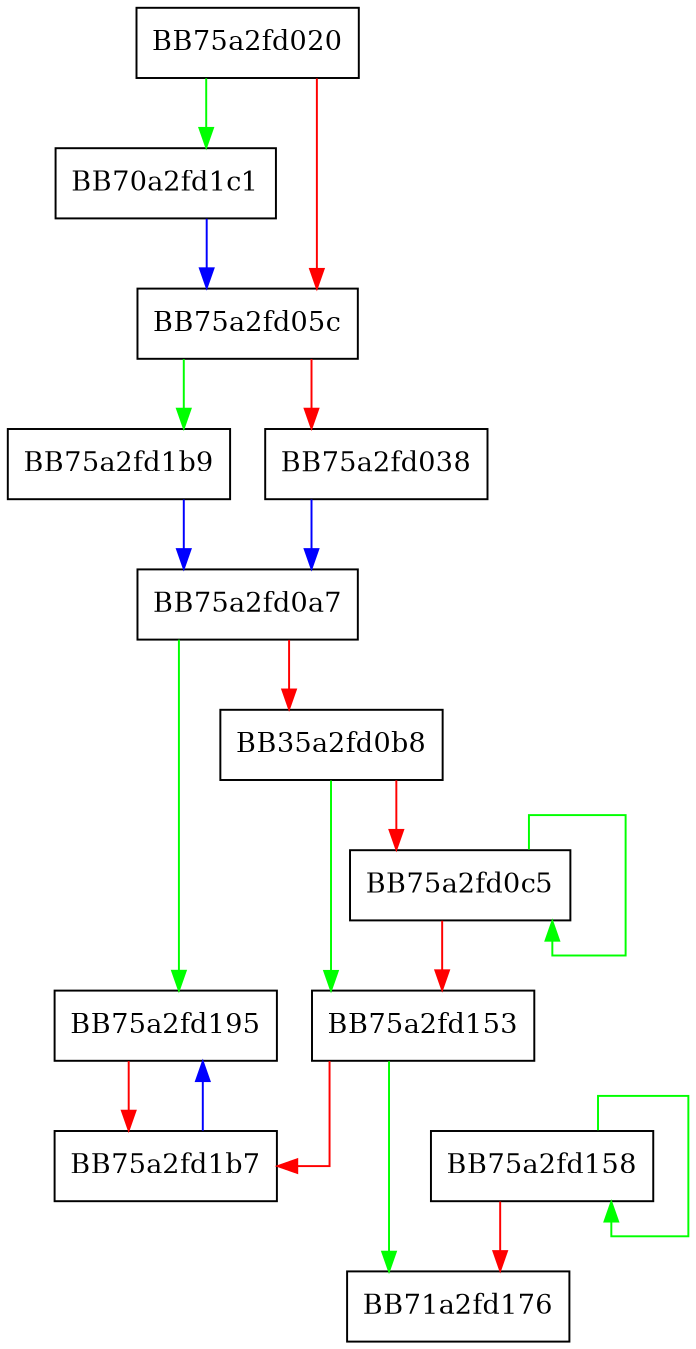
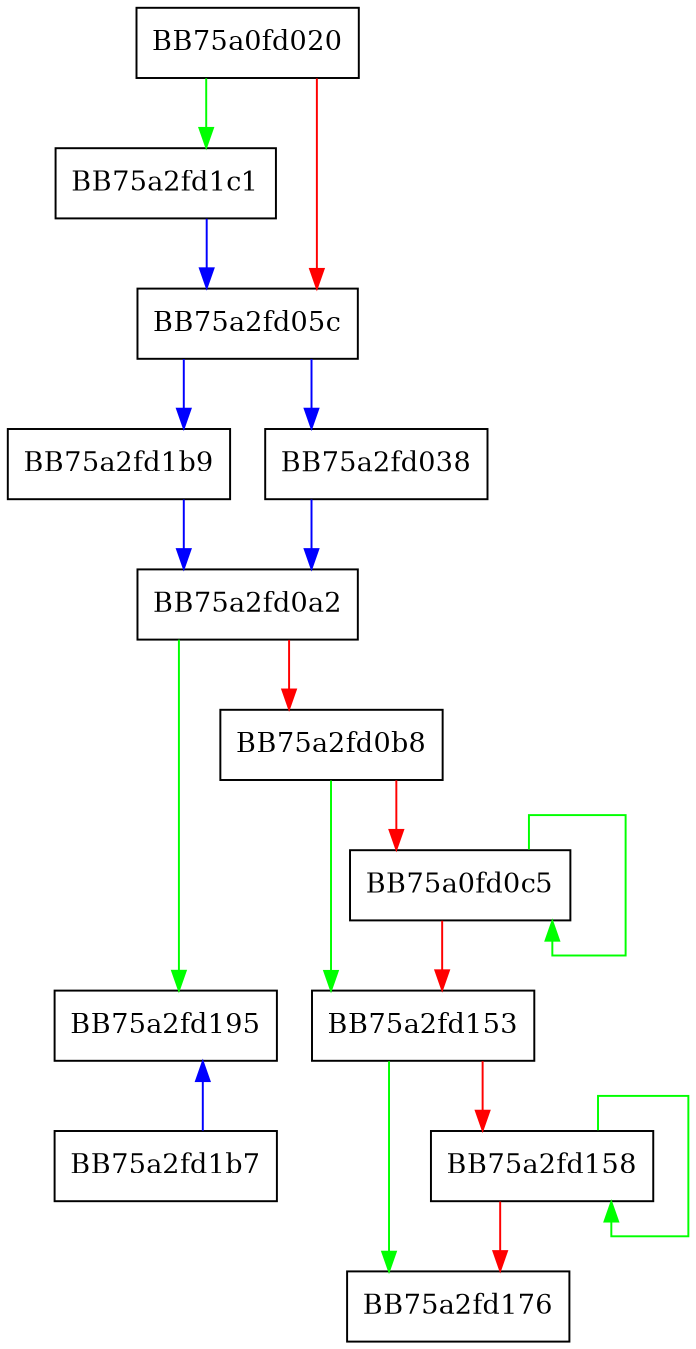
(248, 43) -> (248, 43)
(166, 183) -> (166, 183)
(184, 384) -> (184, 384)
(312, 384) -> (312, 384)
(248, 604) -> (248, 604)
(332, 745) -> (332, 745)
(460, 885) -> (460, 885)
(129, 1086) -> none
(330, 1130) -> (483, 1086)
(458, 1307) -> (458, 1307)
